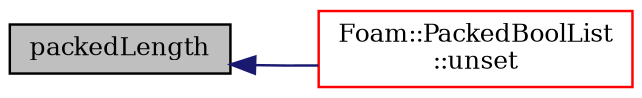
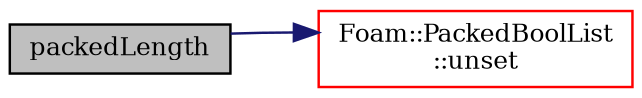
(287, 66) -> (262, 33)
